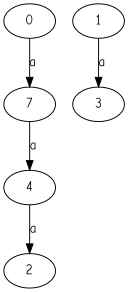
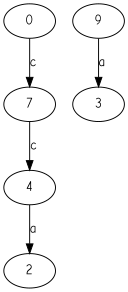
(99, 21) -> (99, 21)
(33, 63) -> (33, 63)
(33, 146) -> (33, 146)
